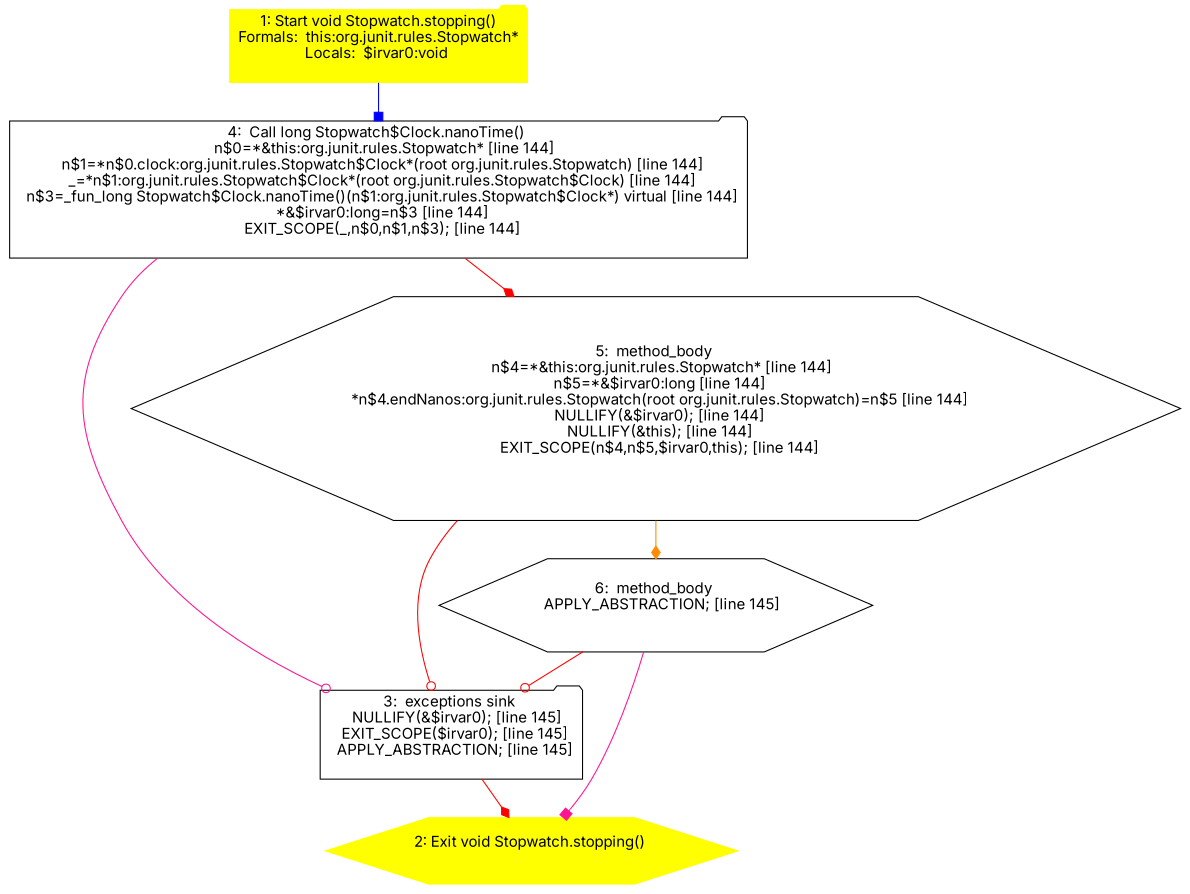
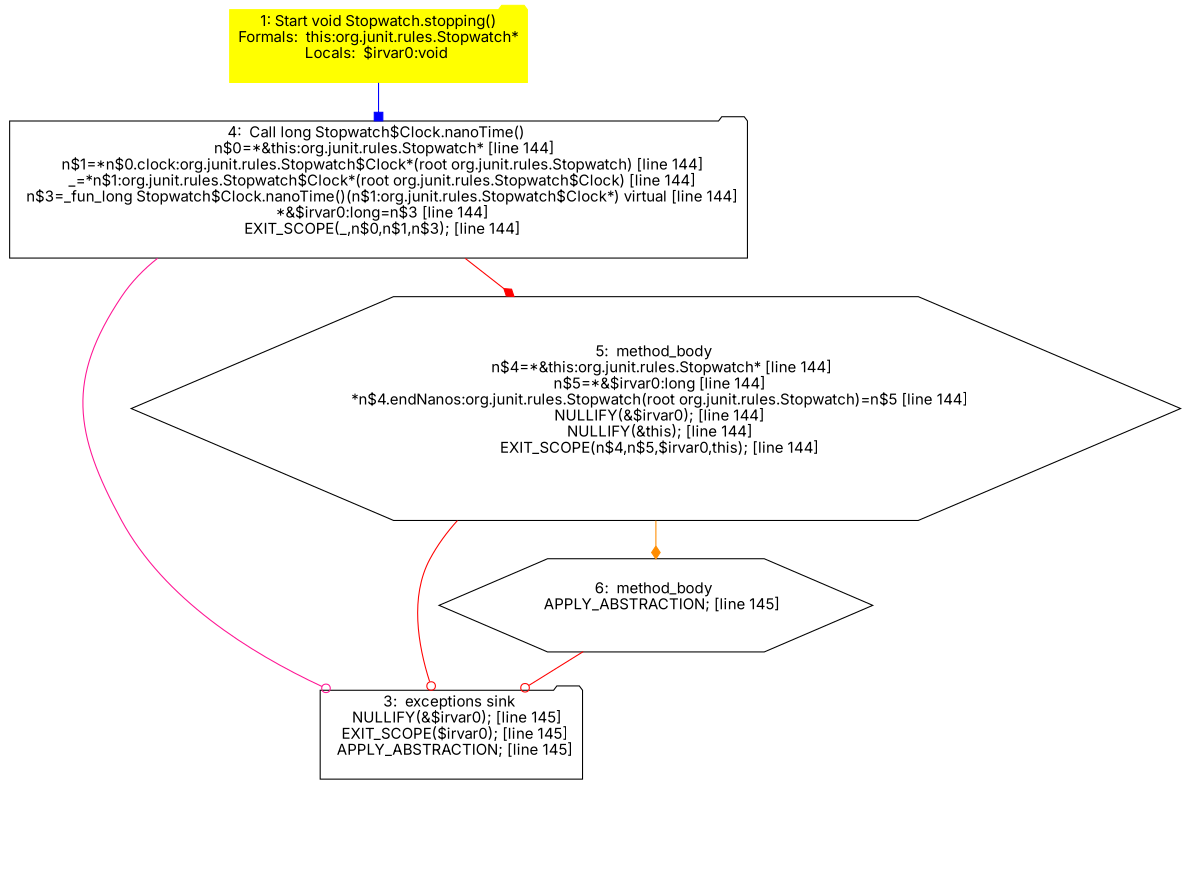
(532, 851) -> none
